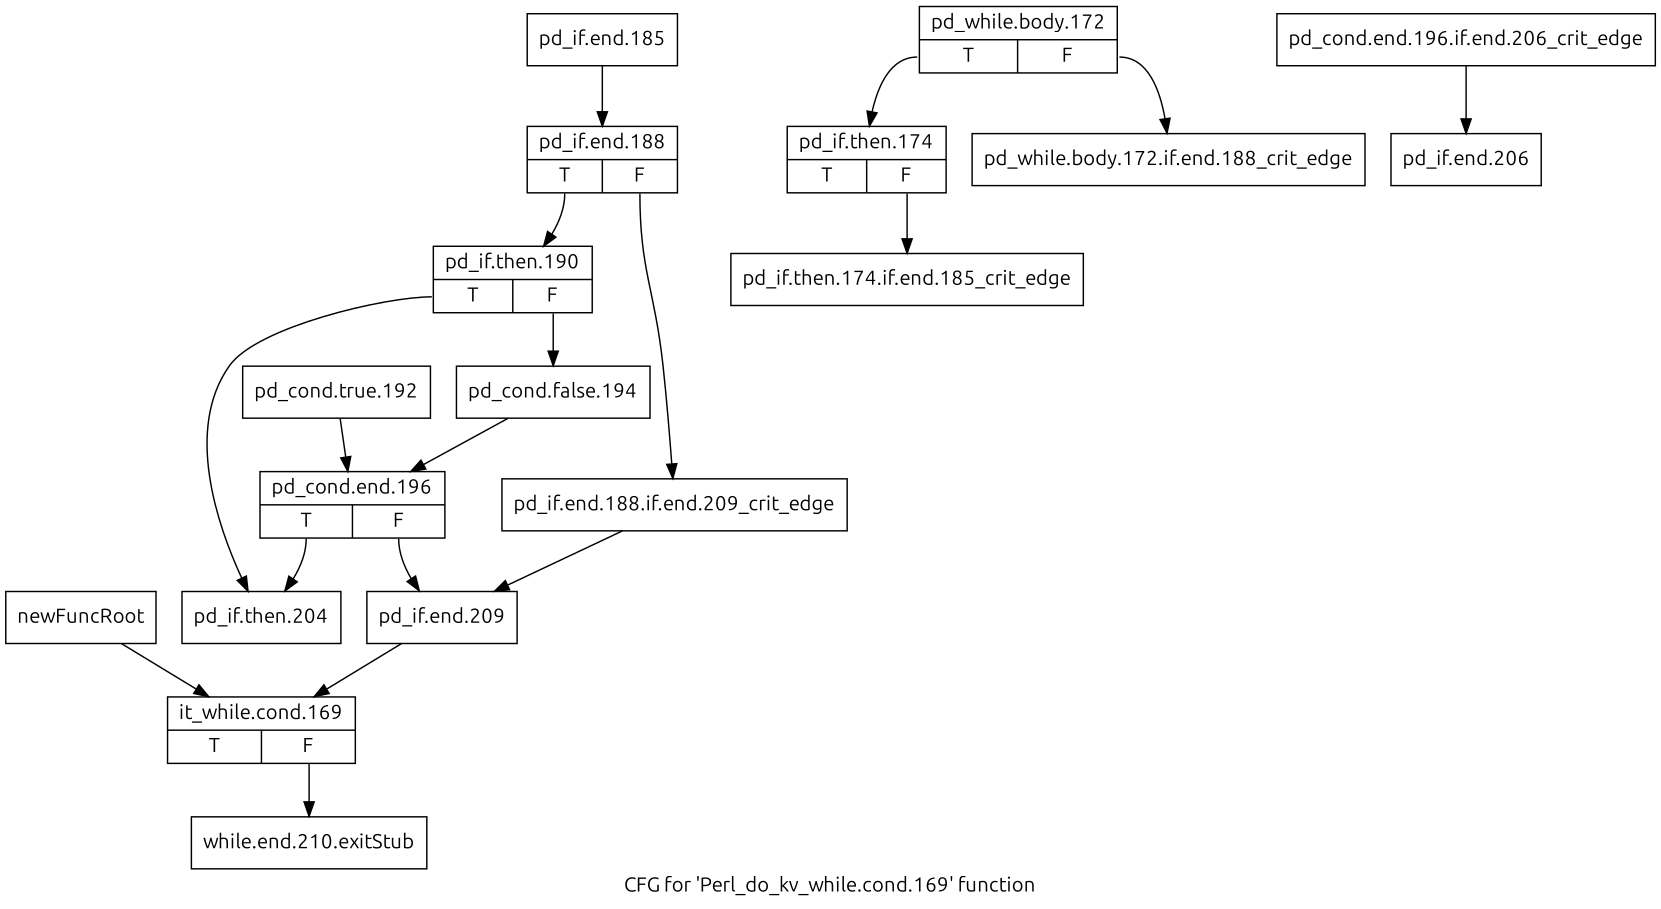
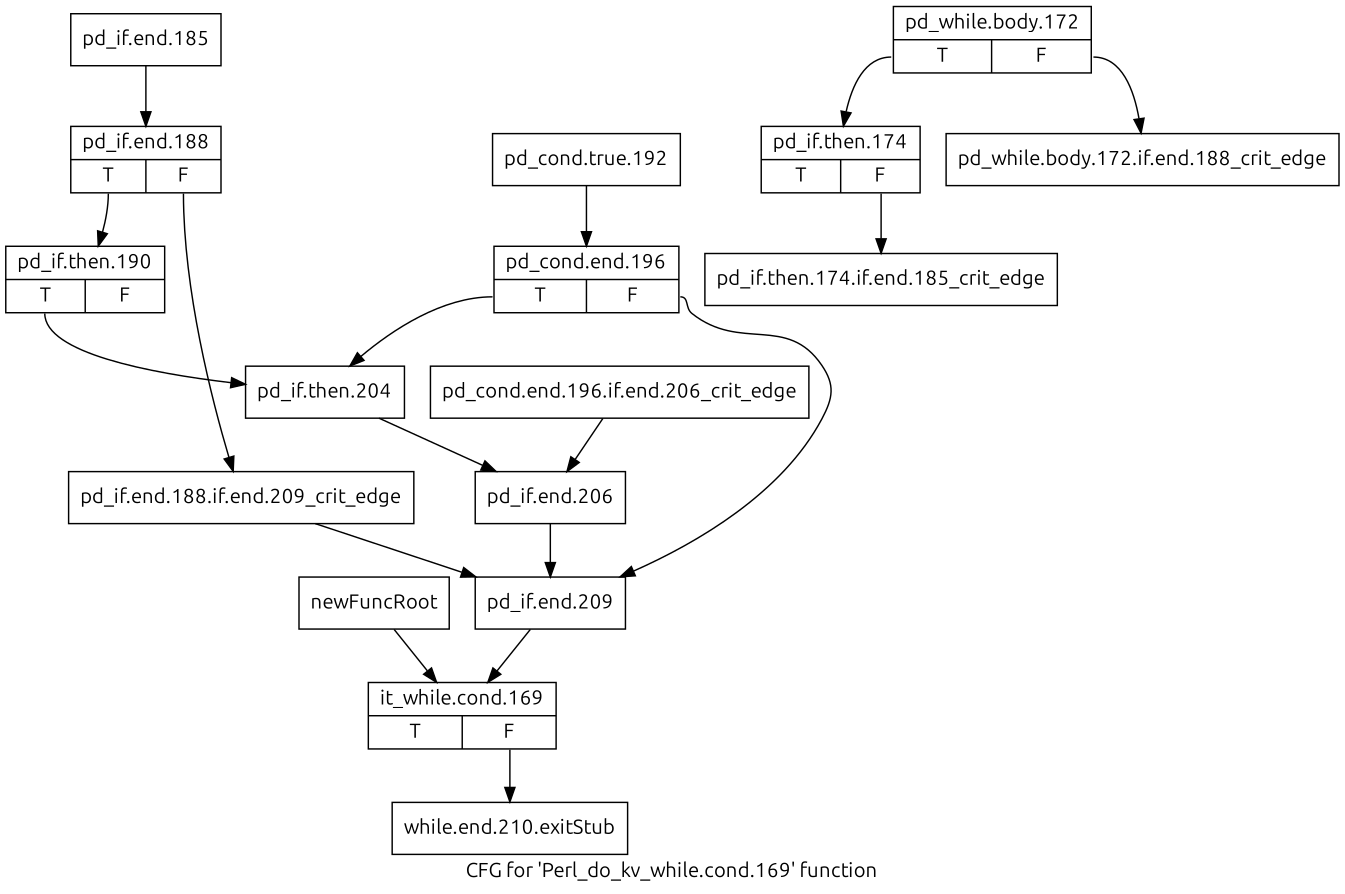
(553, 392) -> none
none -> (431, 442)
none -> (550, 543)
